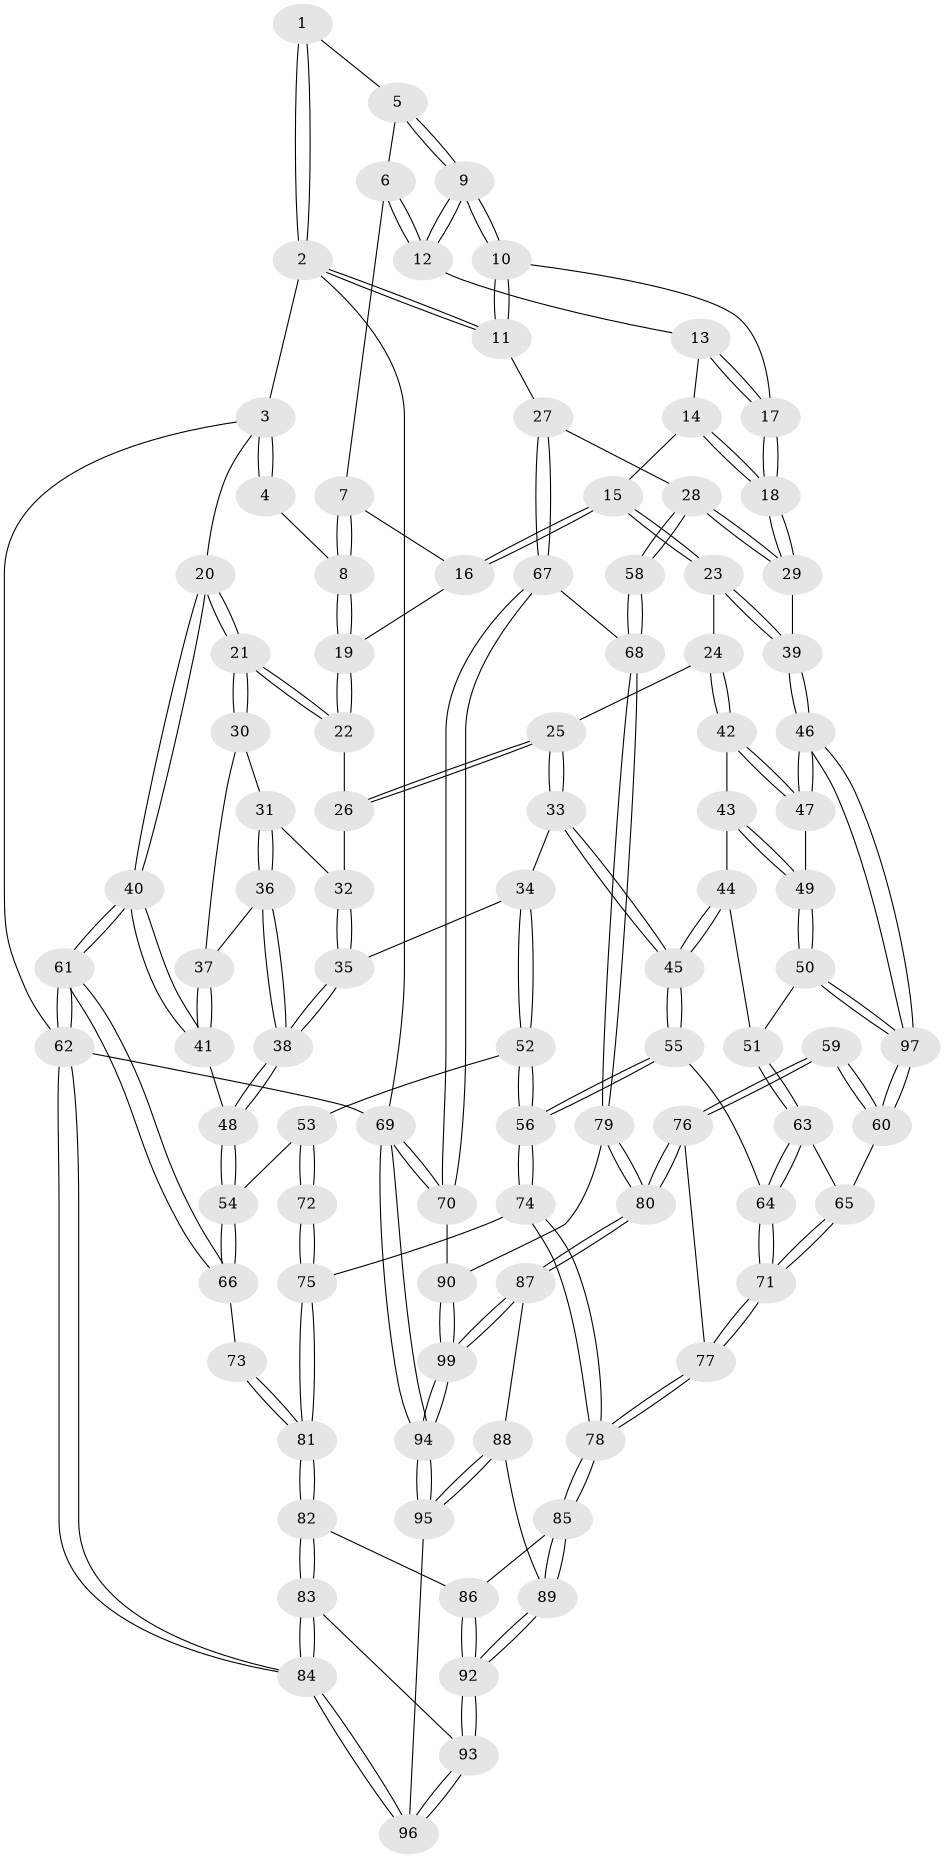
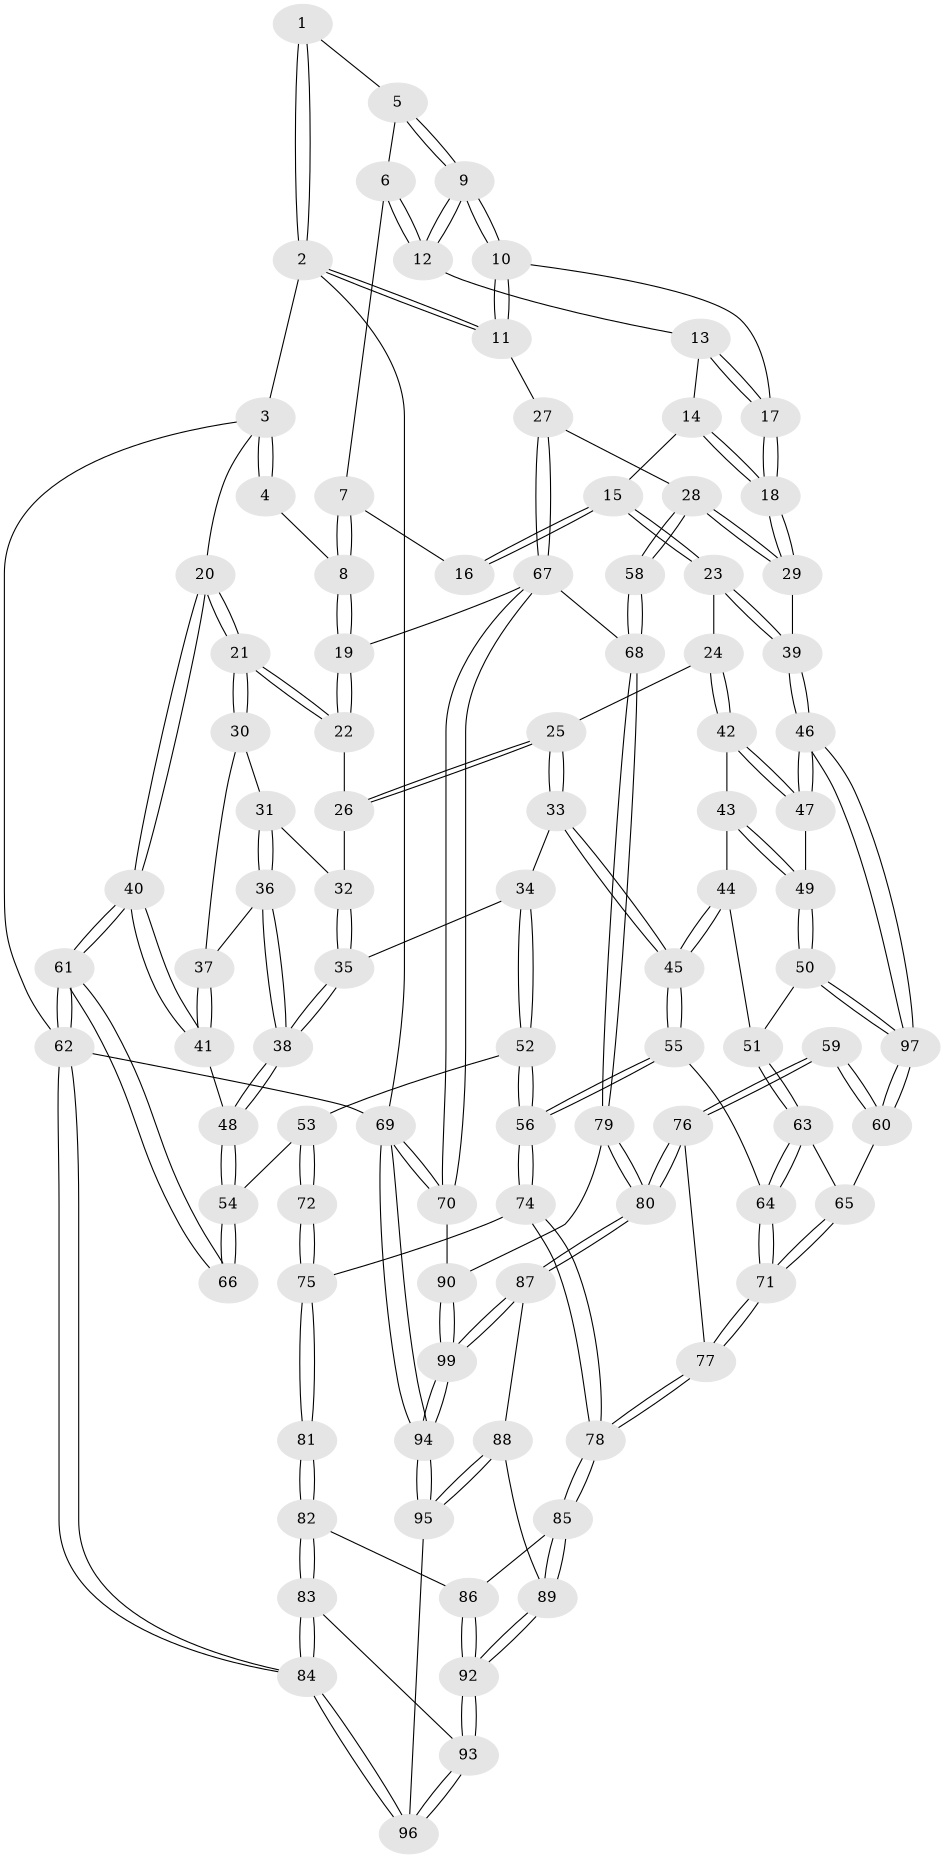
(412, 609) -> (446, 617)
(237, 1362) -> none
